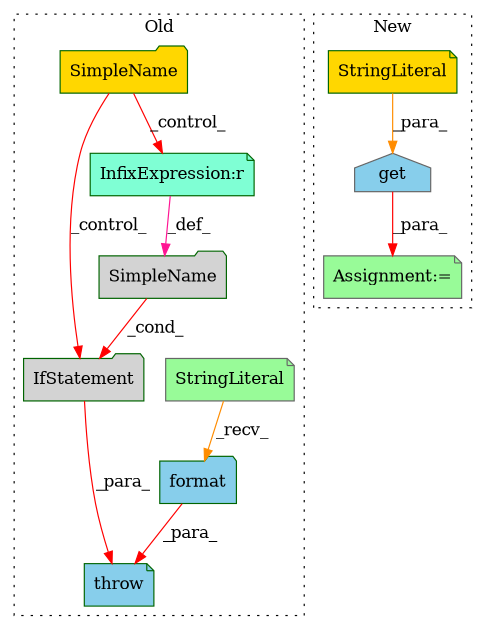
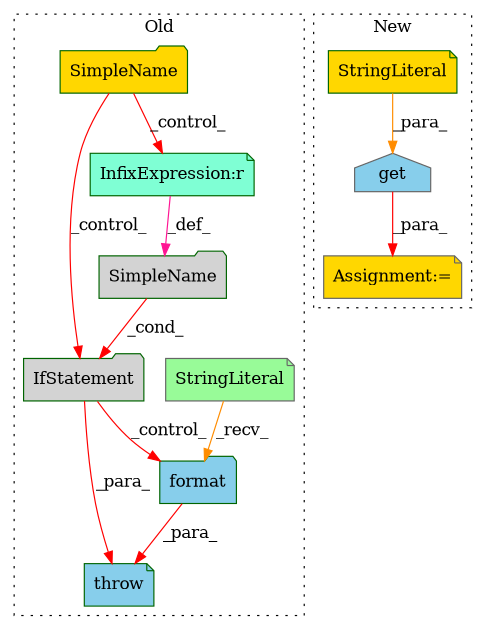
(393, 277) -> (393, 277)
none -> (121, 431)
